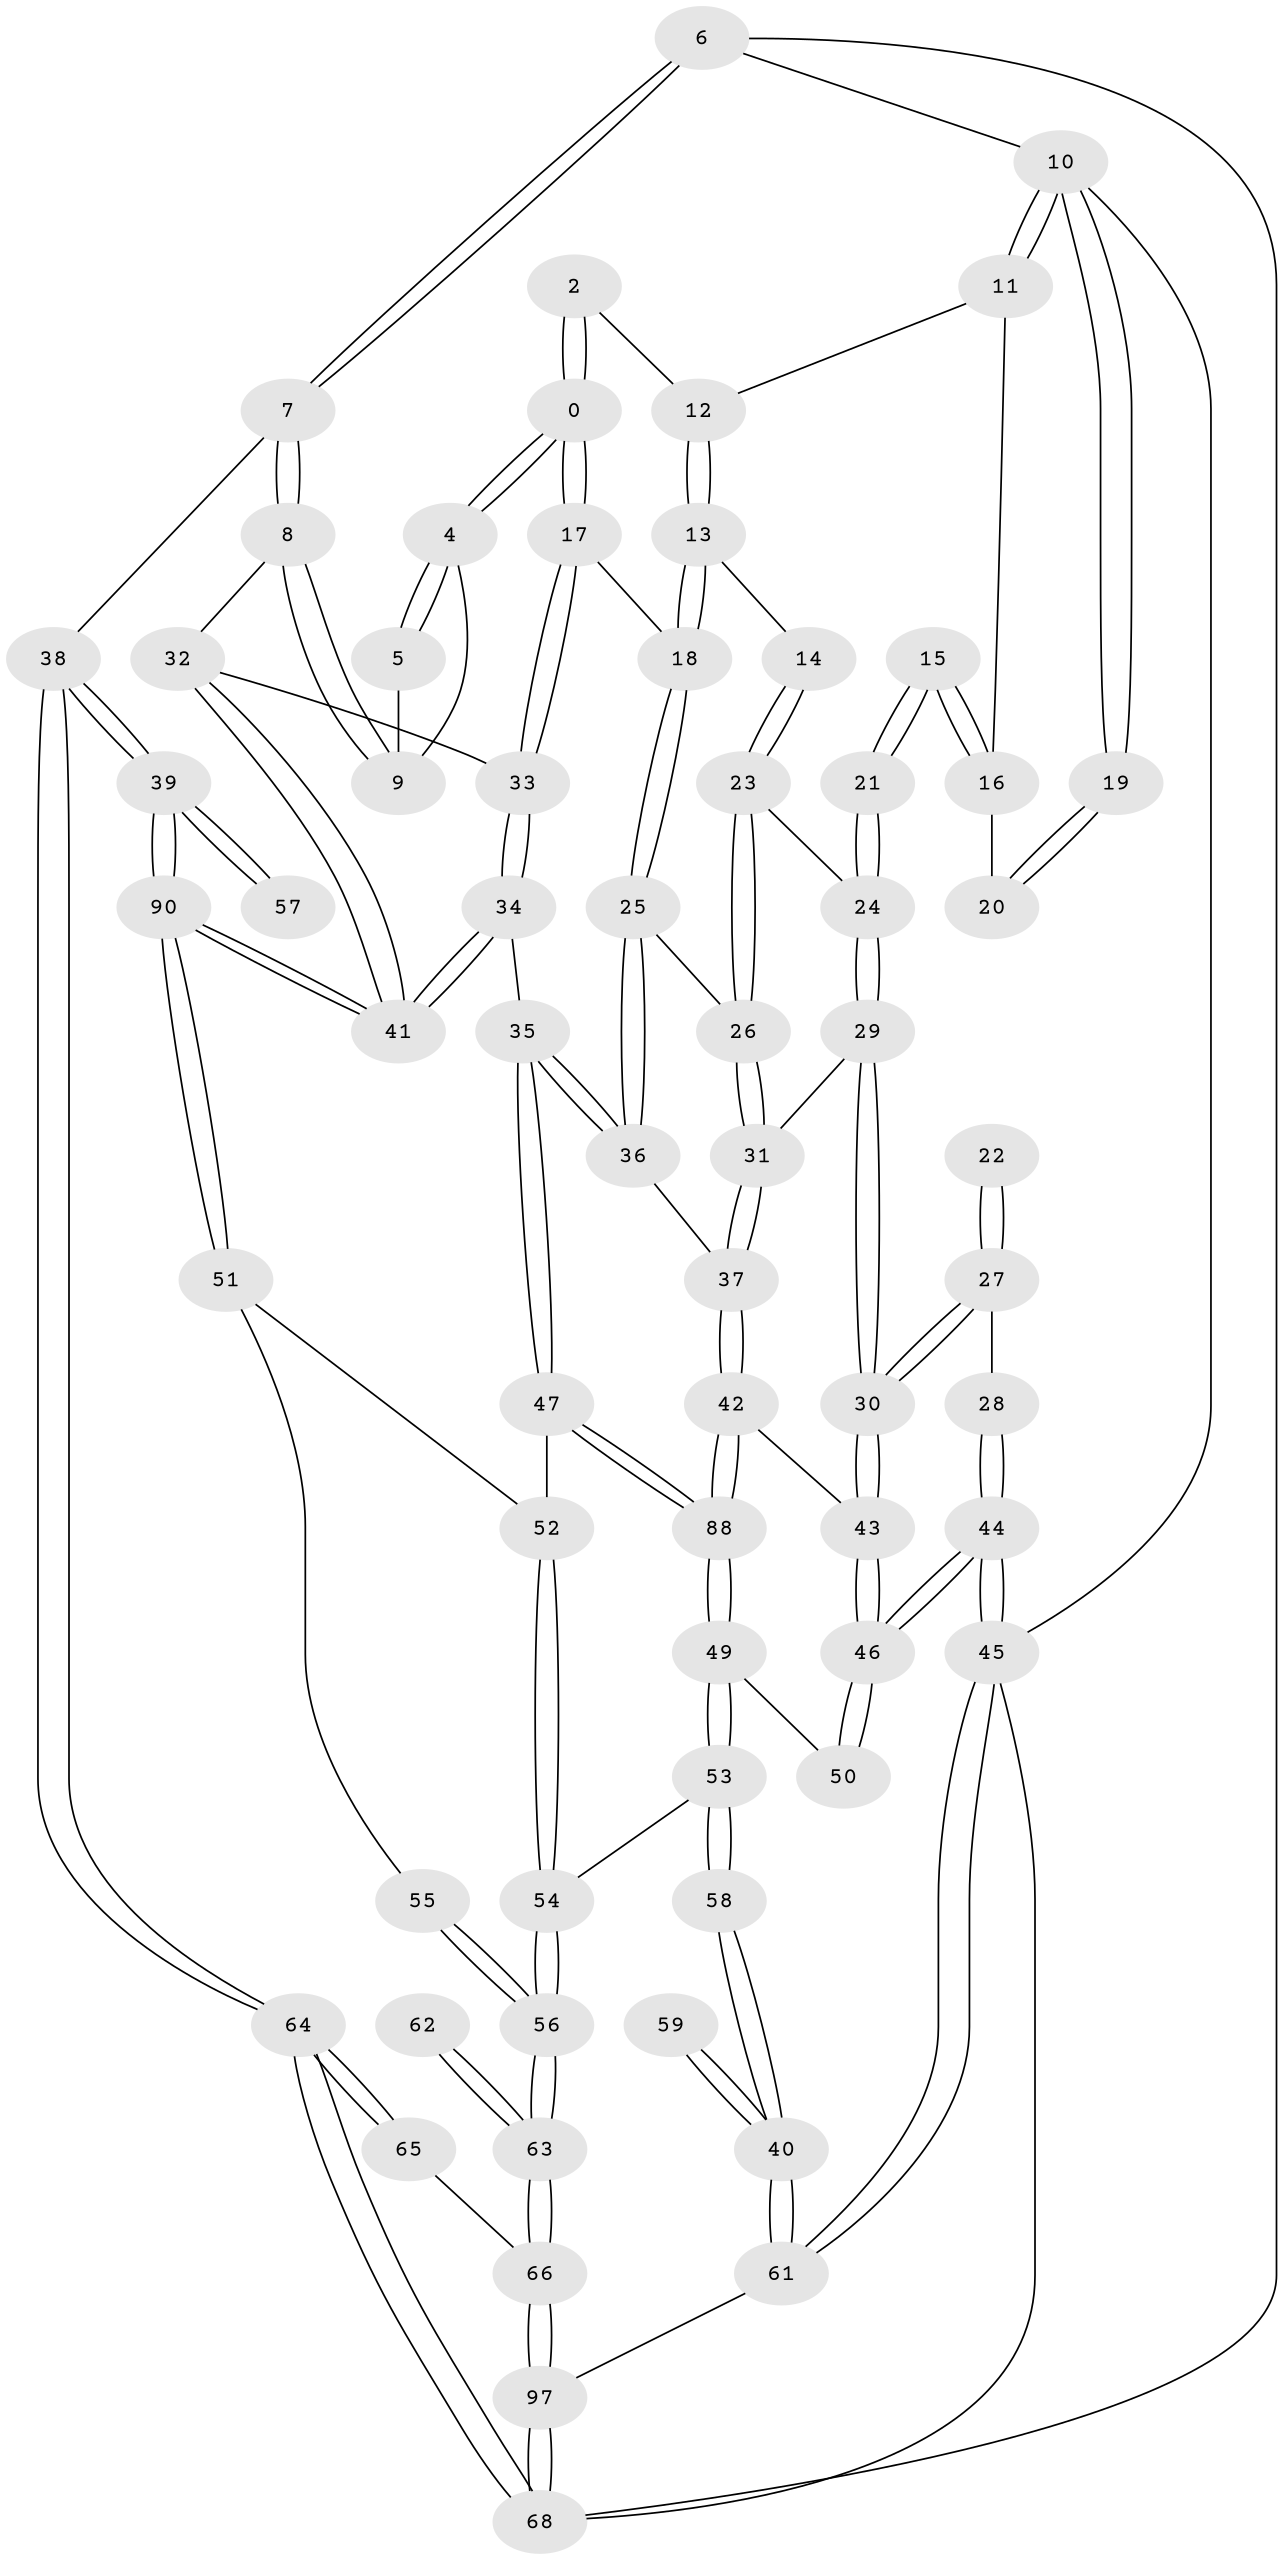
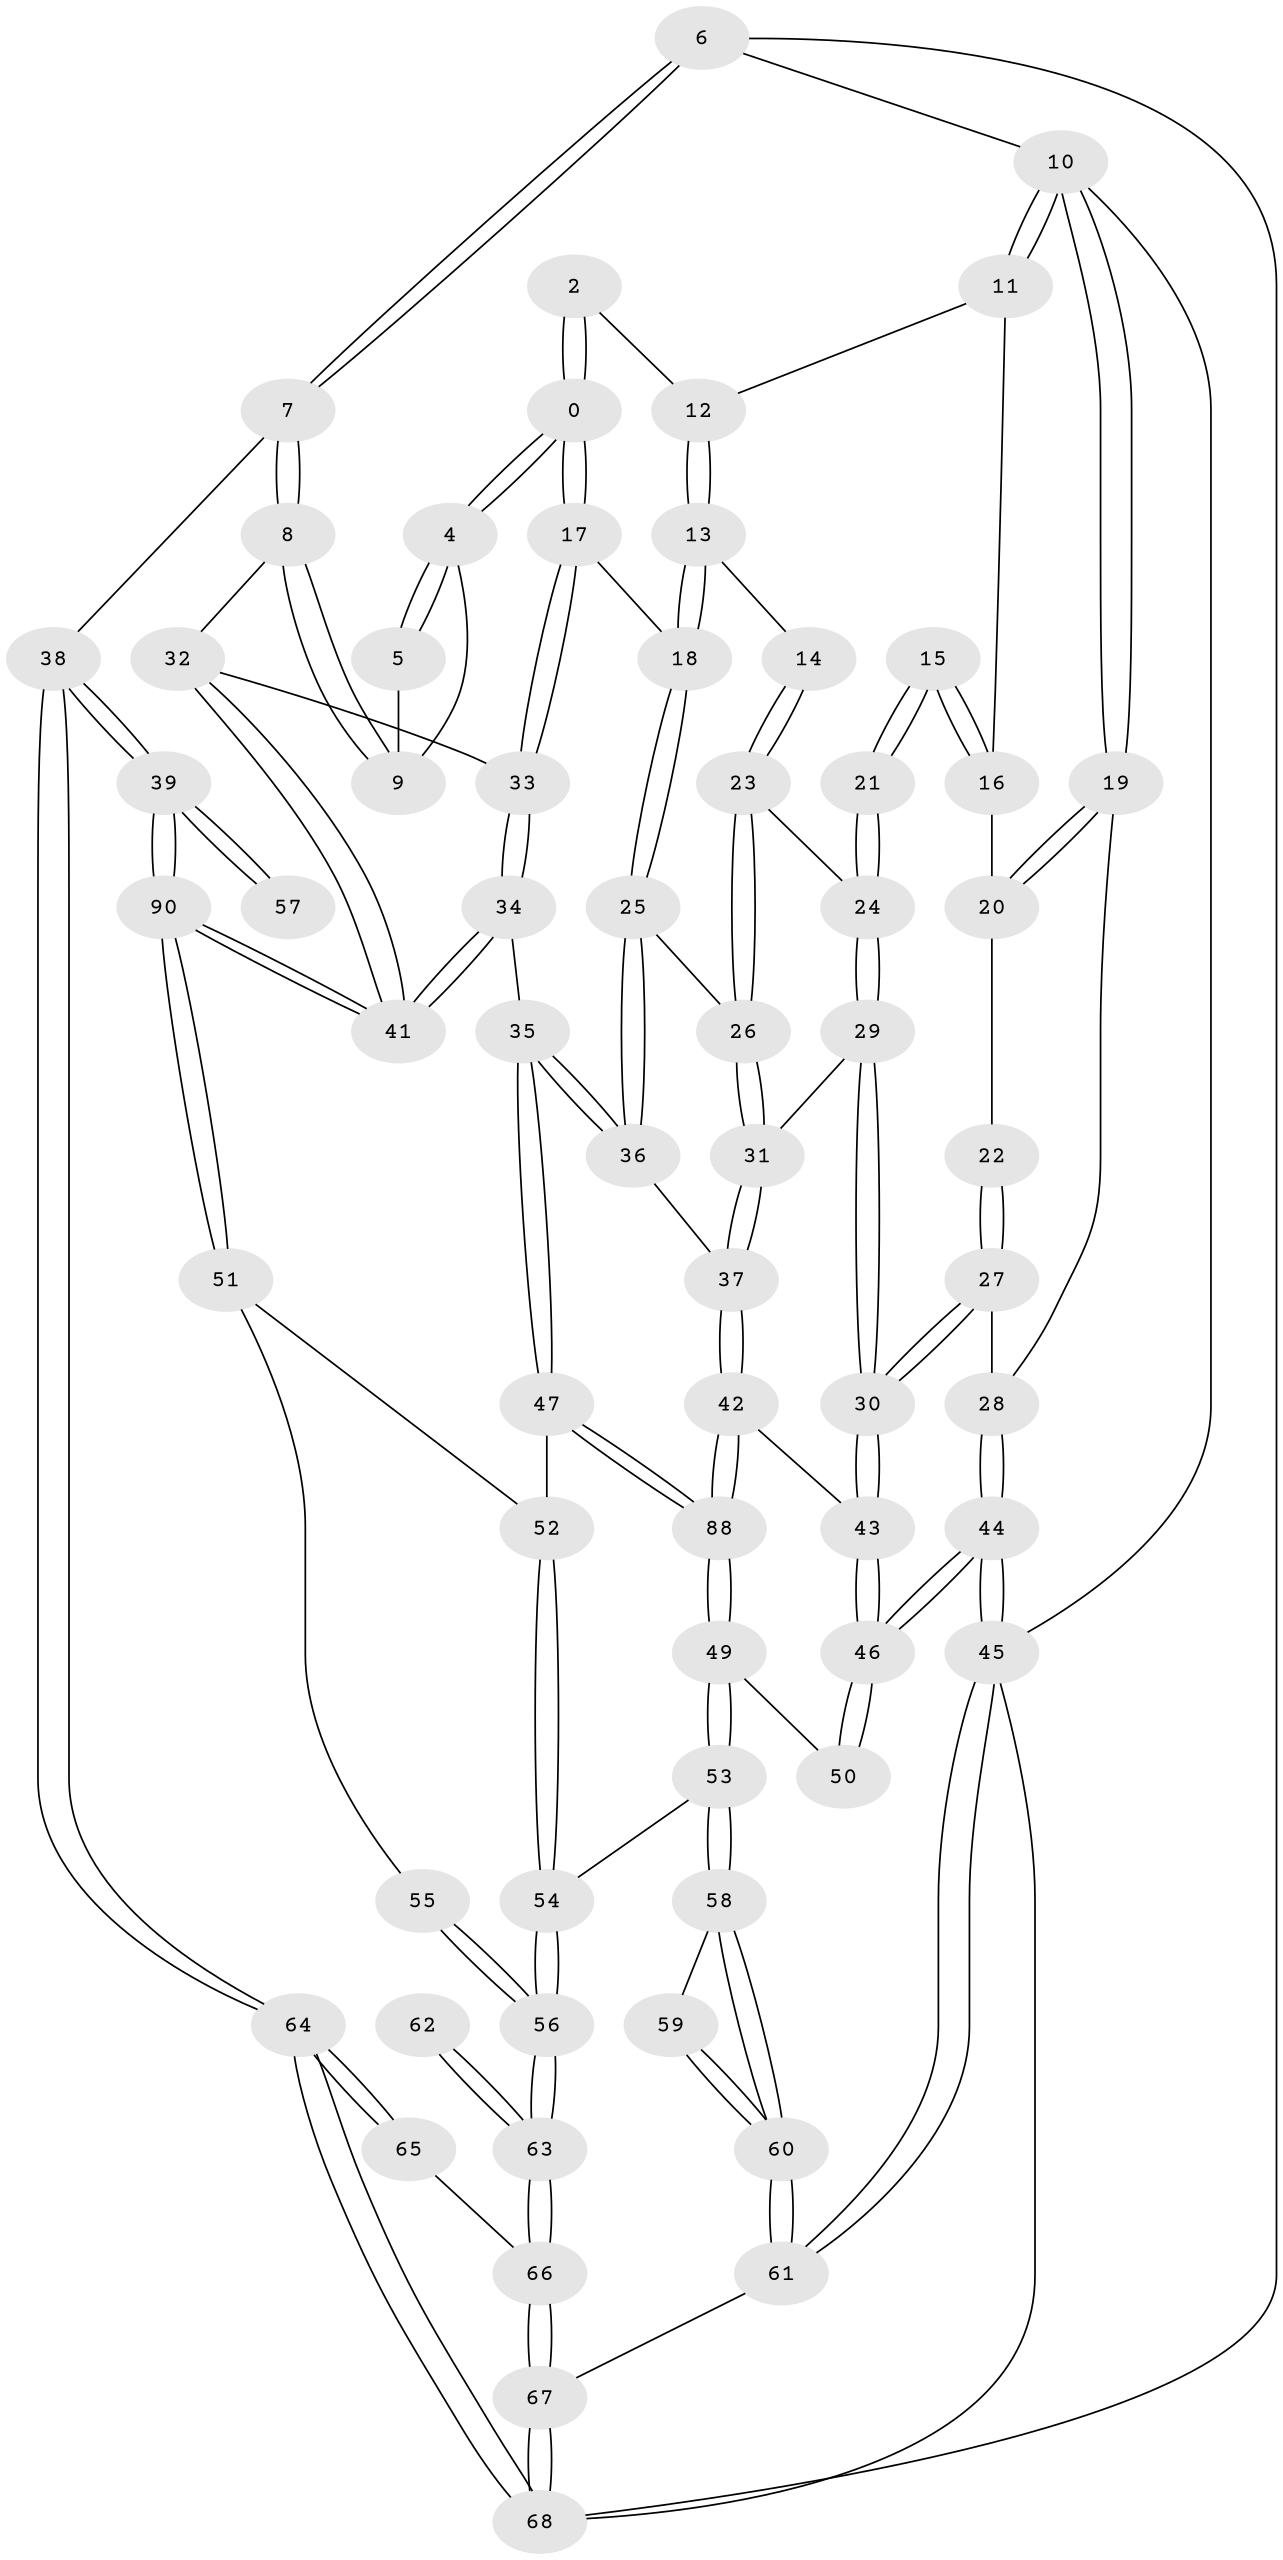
none -> (992, 1031)
none -> (1101, 1105)
none -> (695, 1963)
(781, 2149) -> (781, 2149)
(540, 2398) -> (540, 2398)
